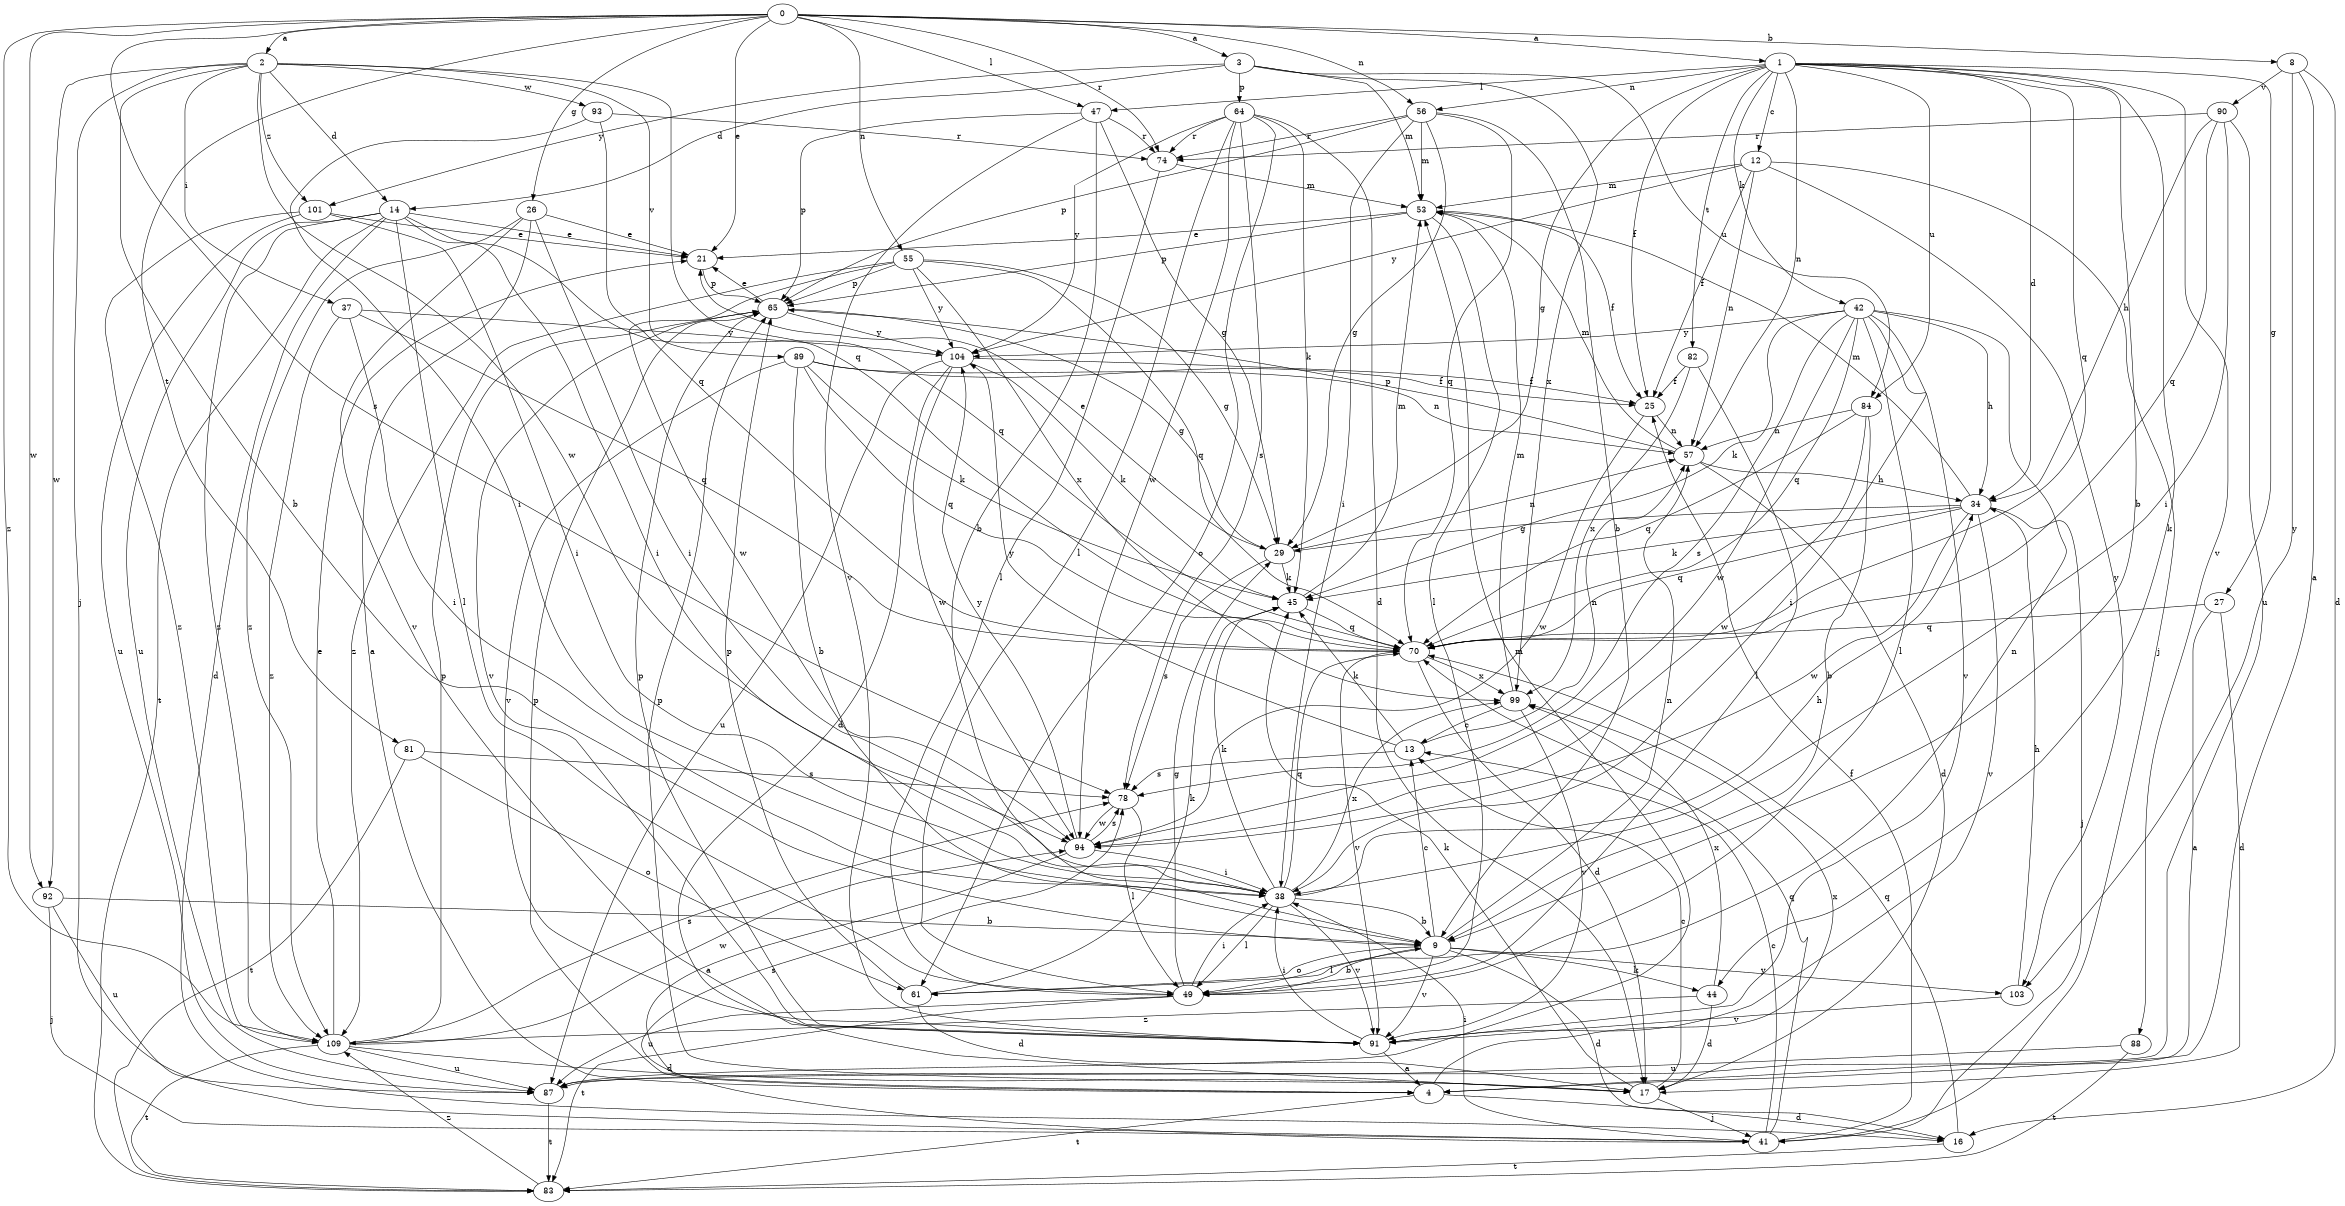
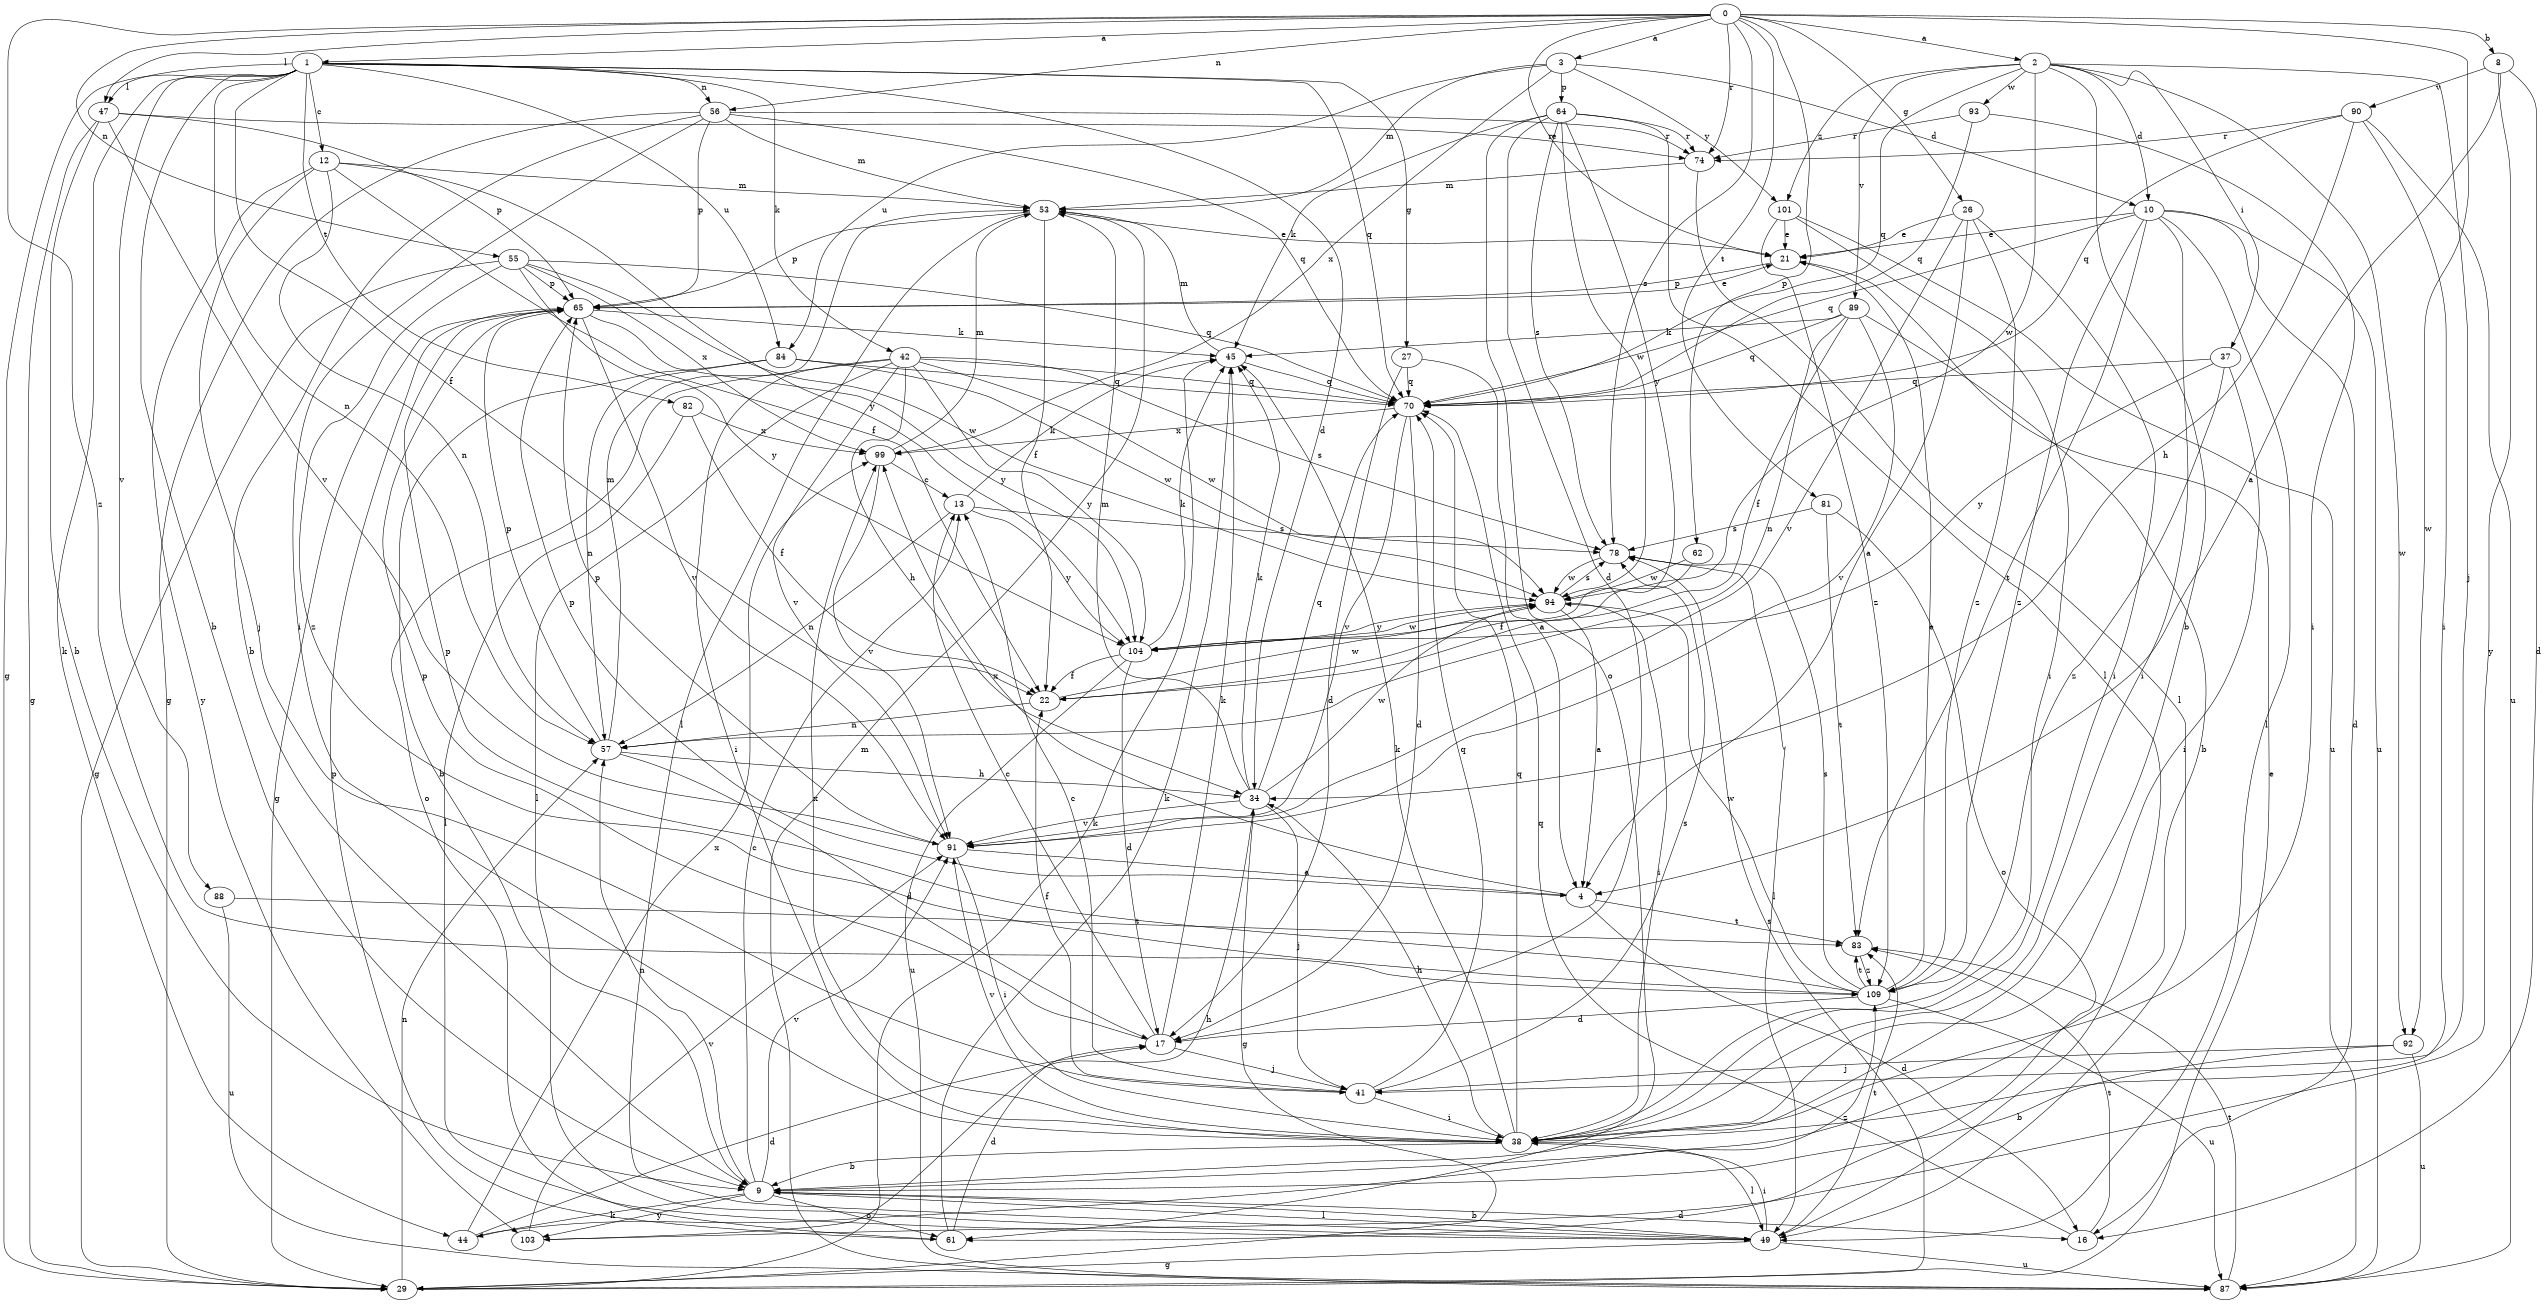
(395, 210) -> (2149, 210)
(1650, 407) -> (1045, 701)
(1627, 499) -> (902, 333)
none -> (1698, 554)
(2014, 652) -> (427, 799)
